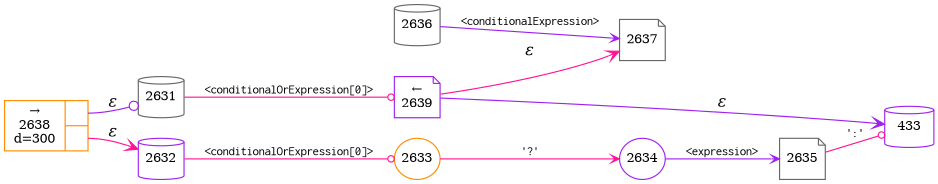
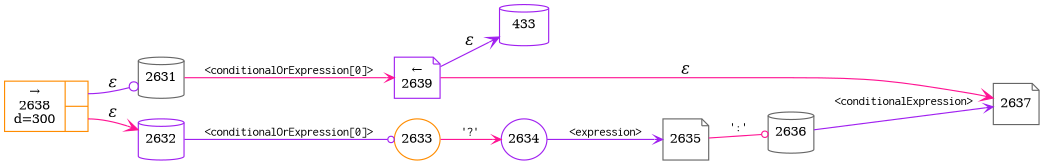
(286, 97) -> (285, 78)
(852, 144) -> (735, 136)
(286, 159) -> (286, 139)
